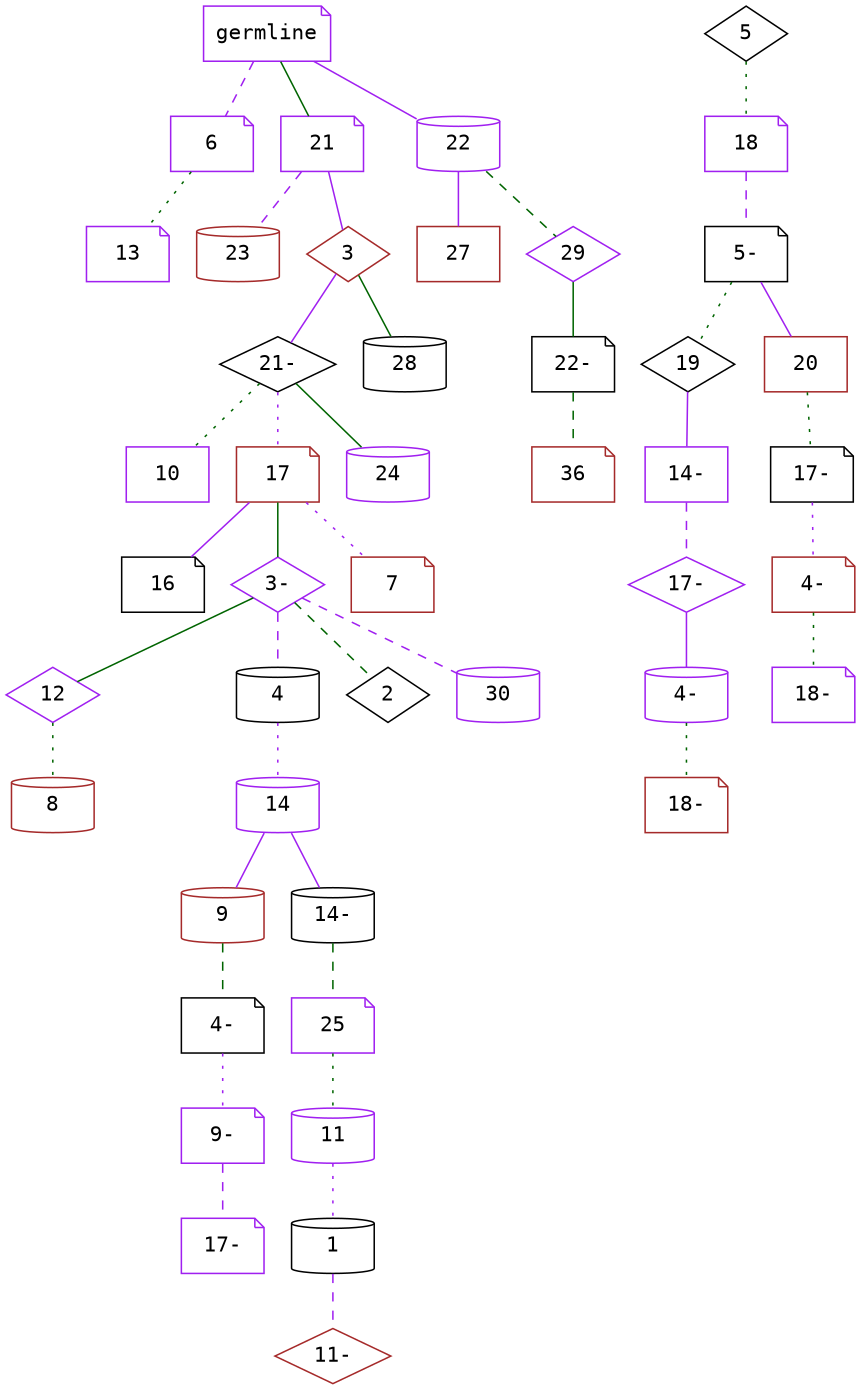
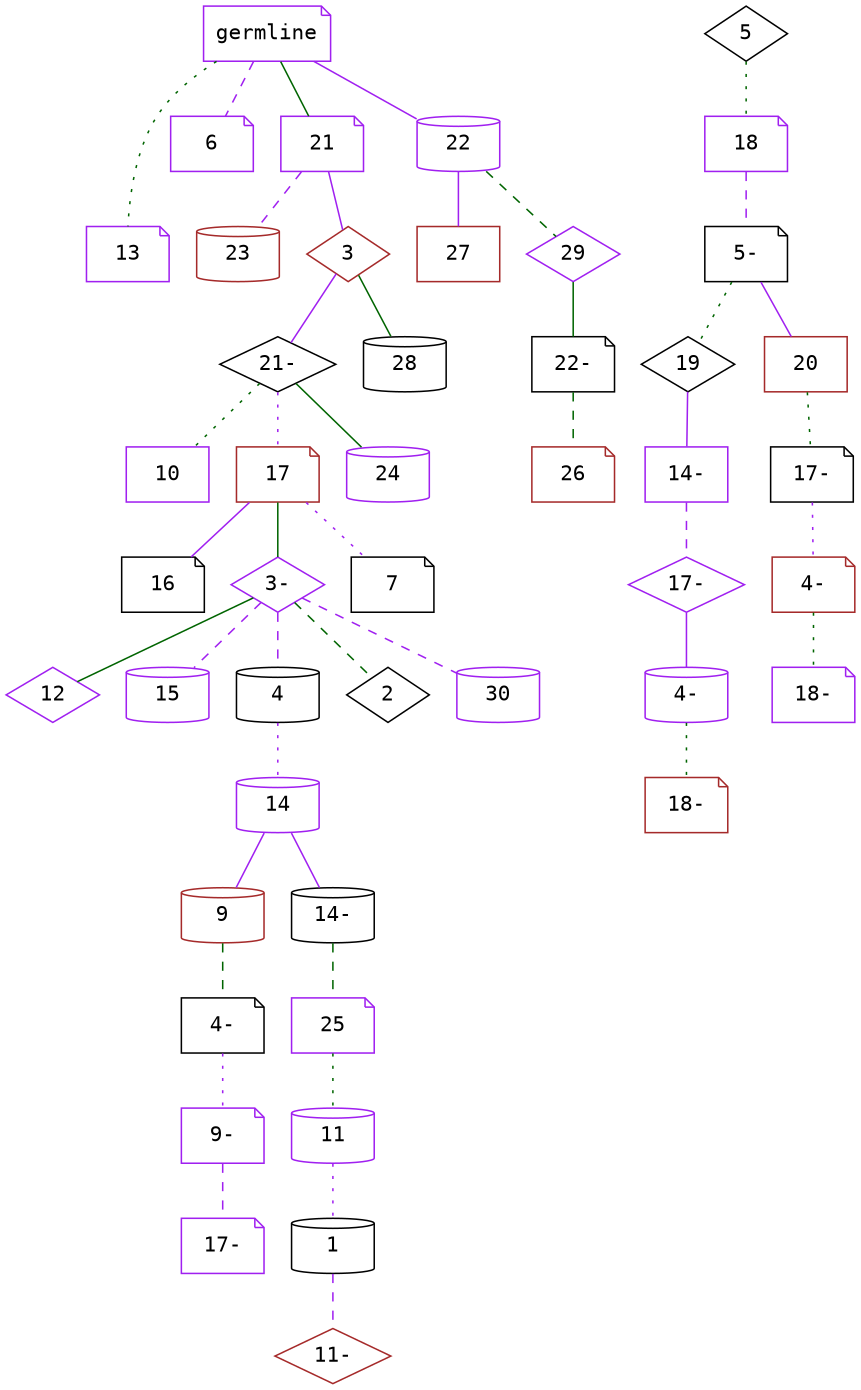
(170, 199) -> (149, 131)
(573, 474) -> (573, 474)
(393, 585) -> (393, 585)
none -> (168, 695)
(53, 805) -> none
